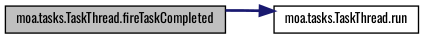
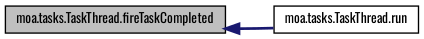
(243, 11) -> (256, 28)
